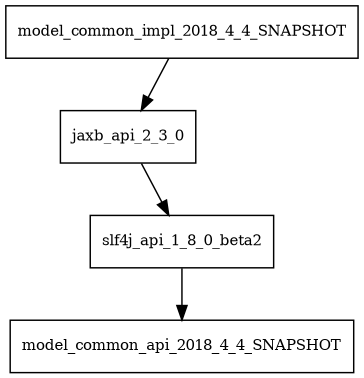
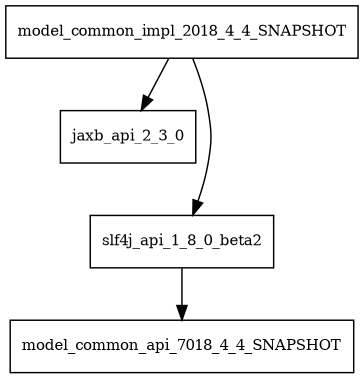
(152, 183) -> (211, 129)
(182, 346) -> (182, 346)
